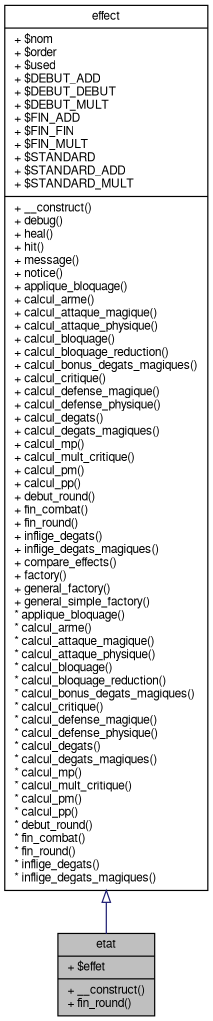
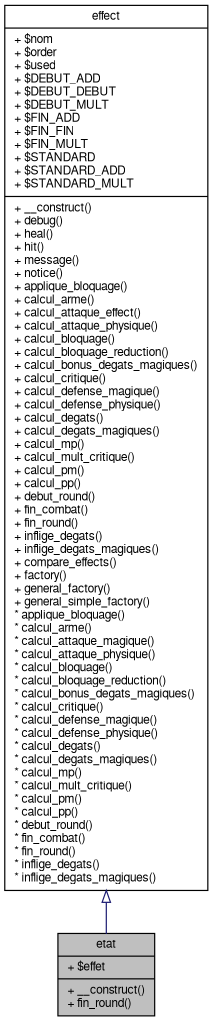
(86, 313) -> (78, 313)
